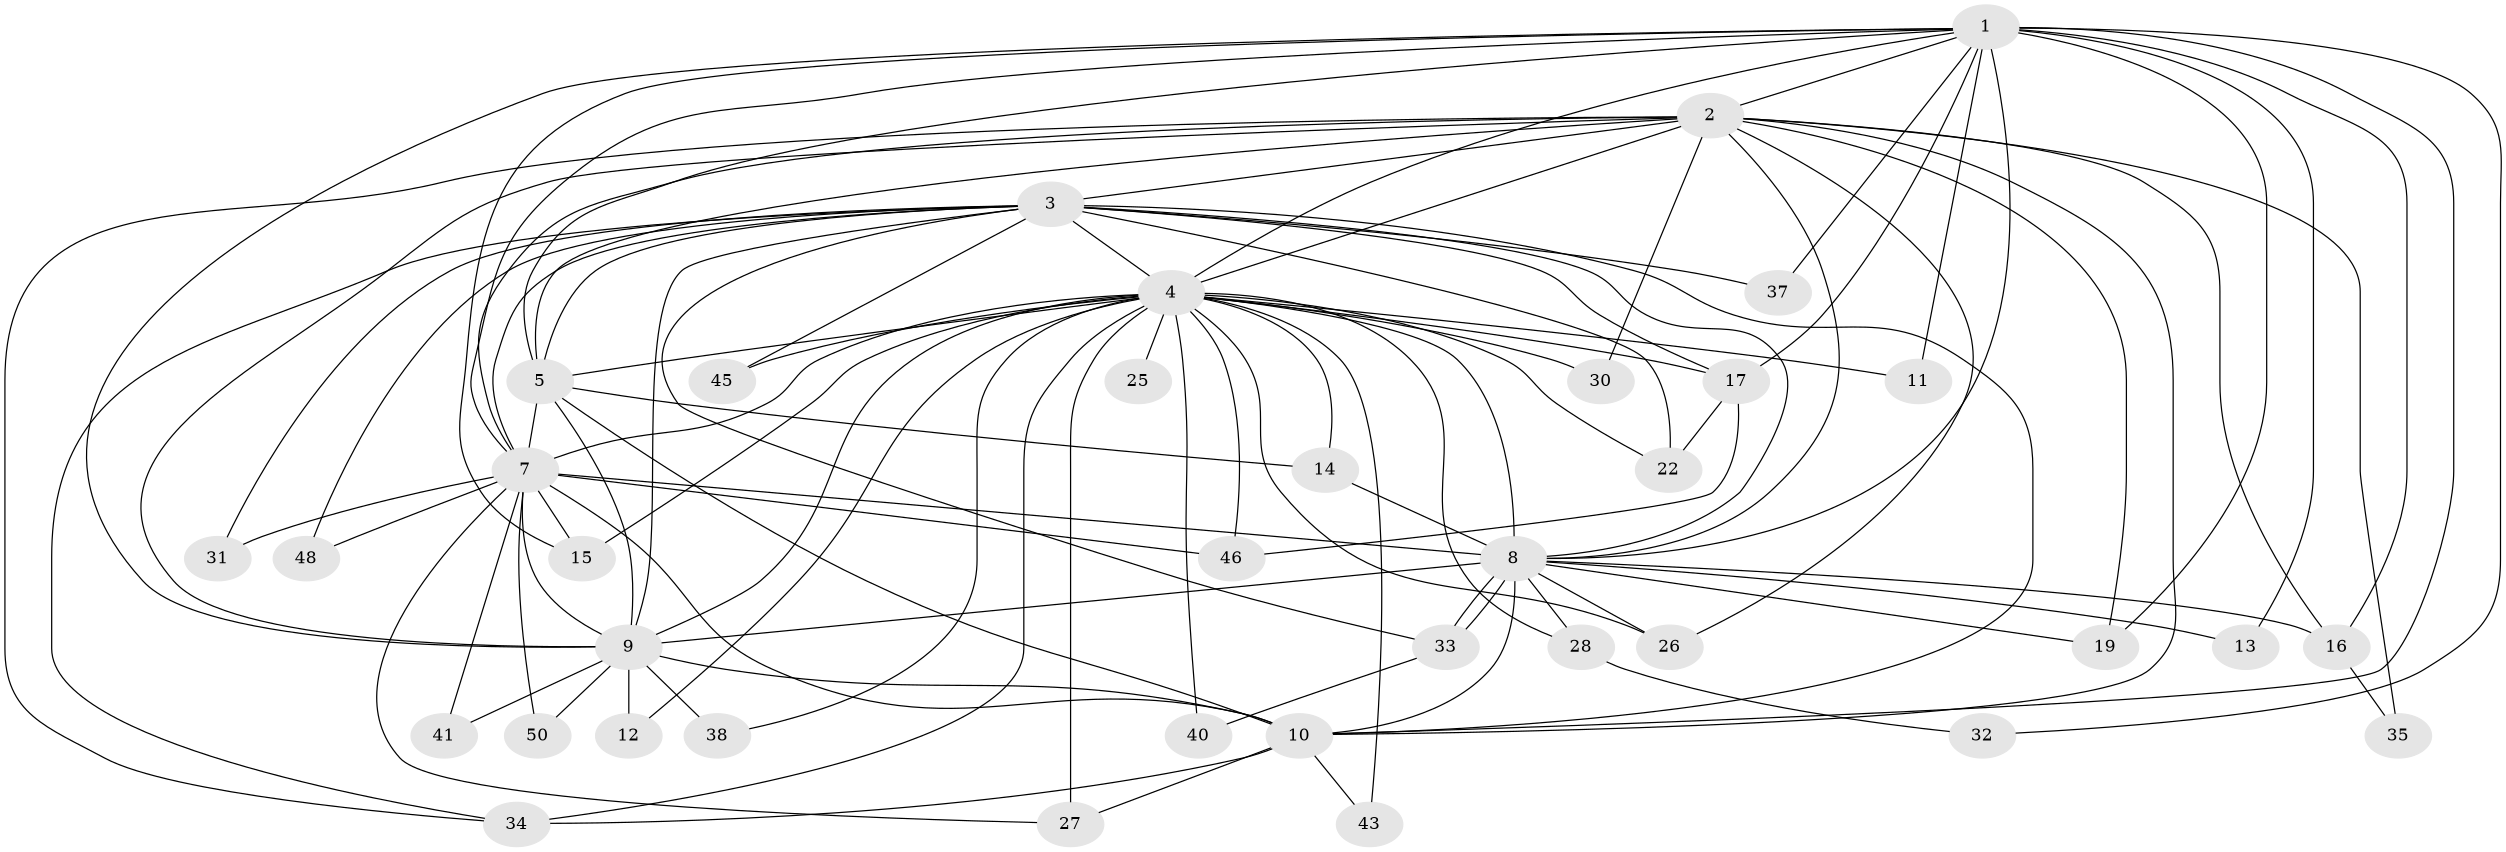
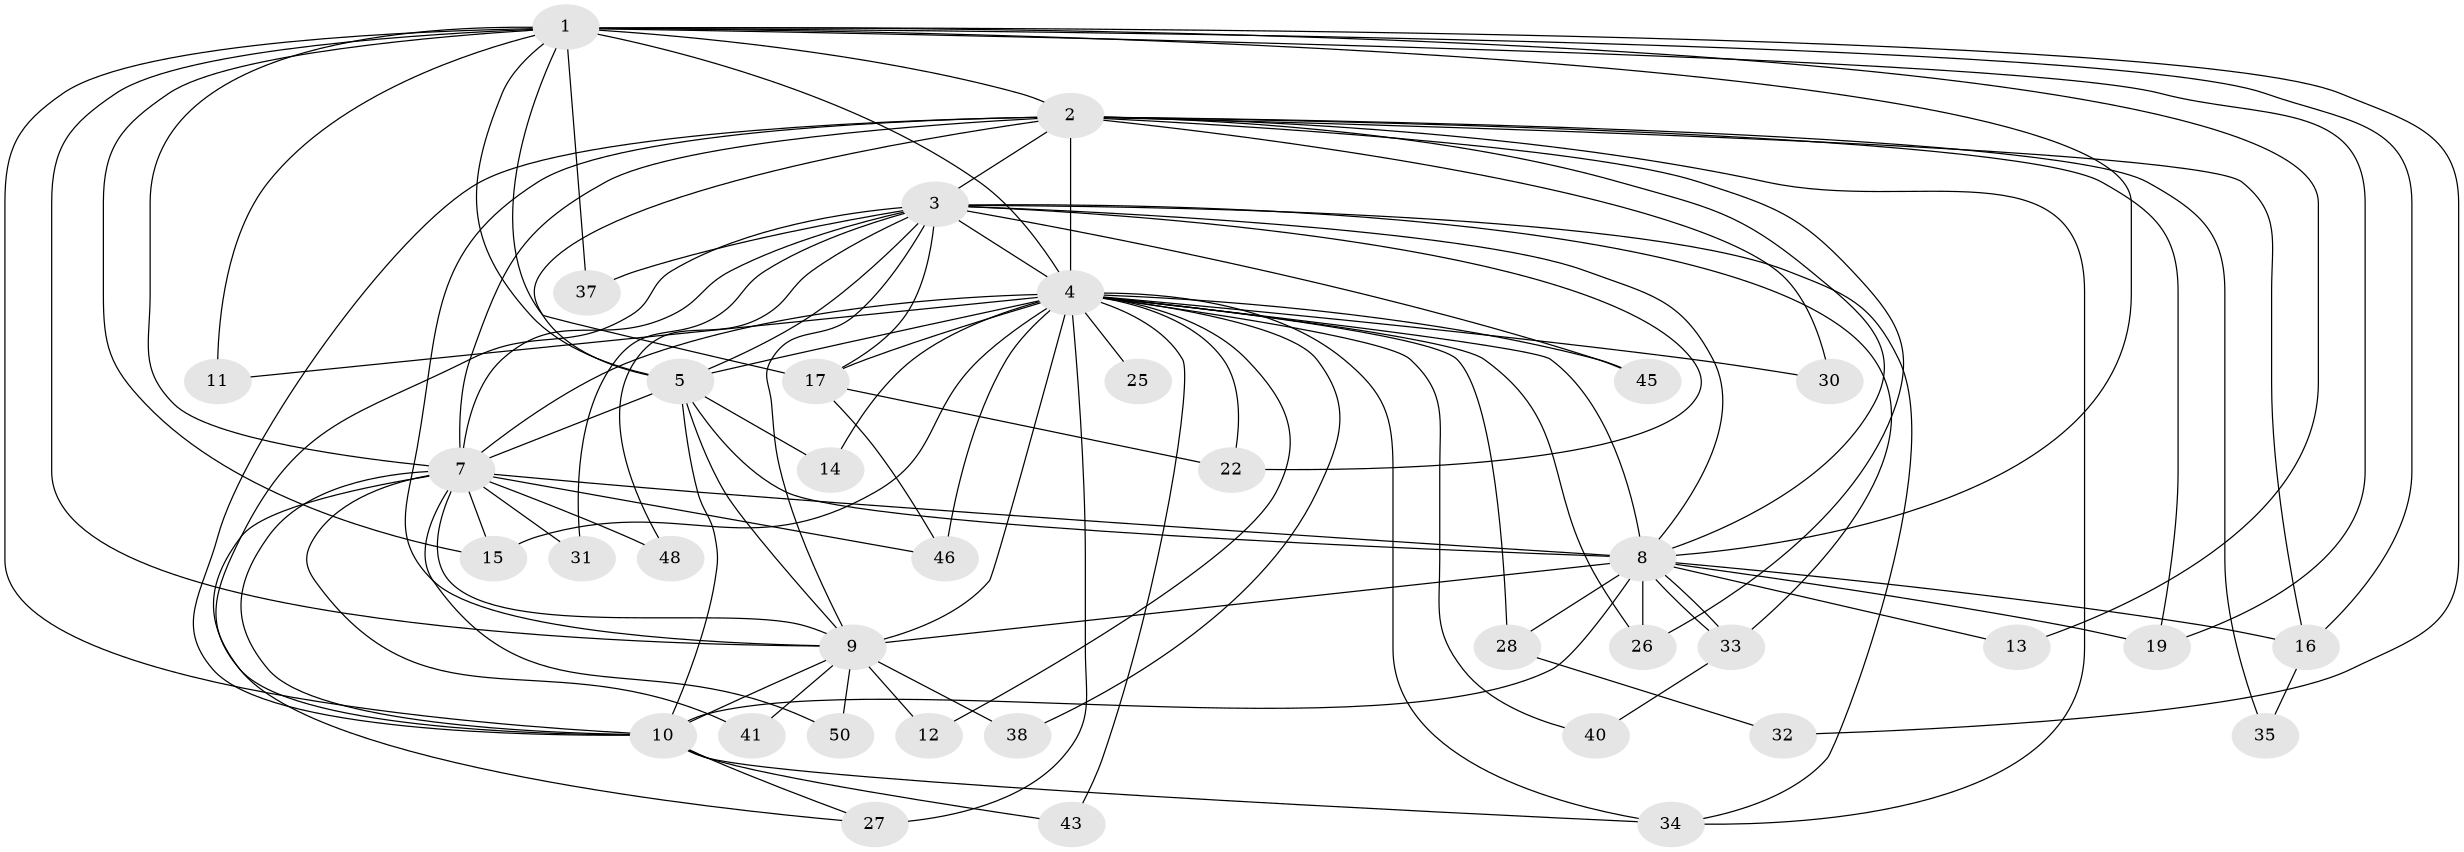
(1419, 514) -> (1131, 533)
